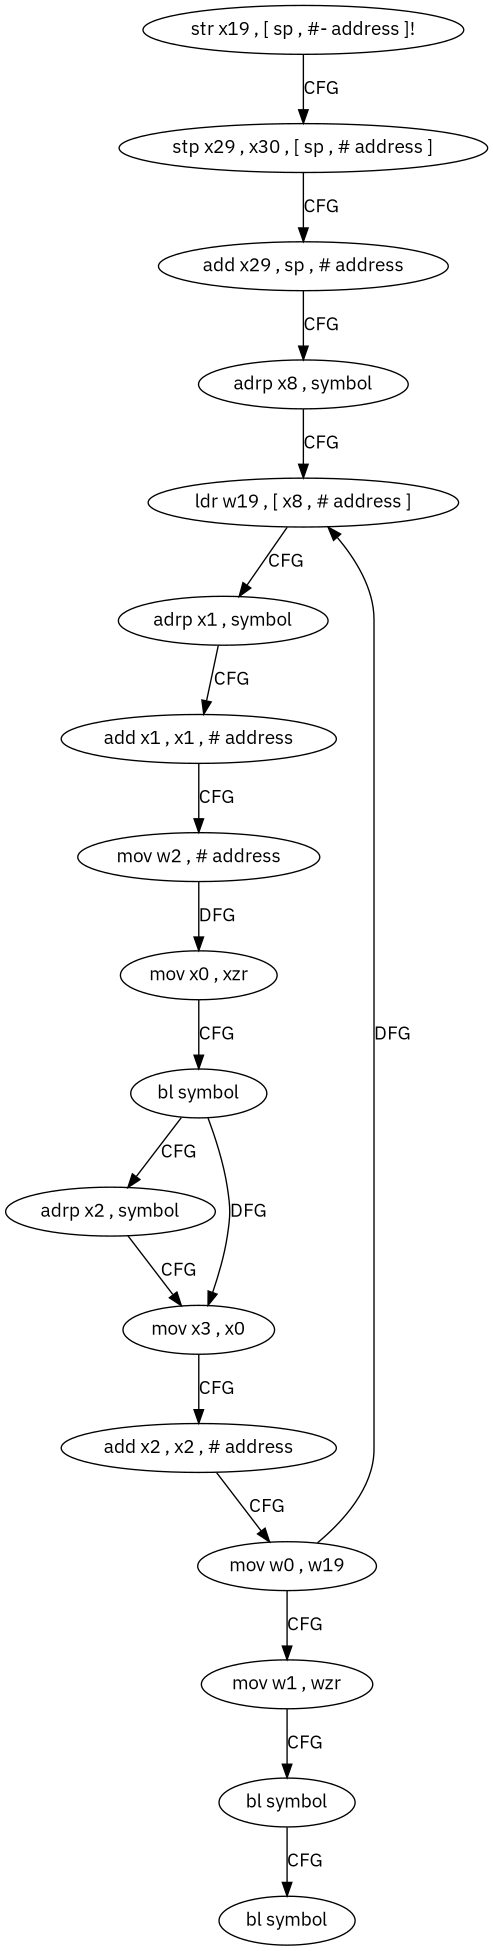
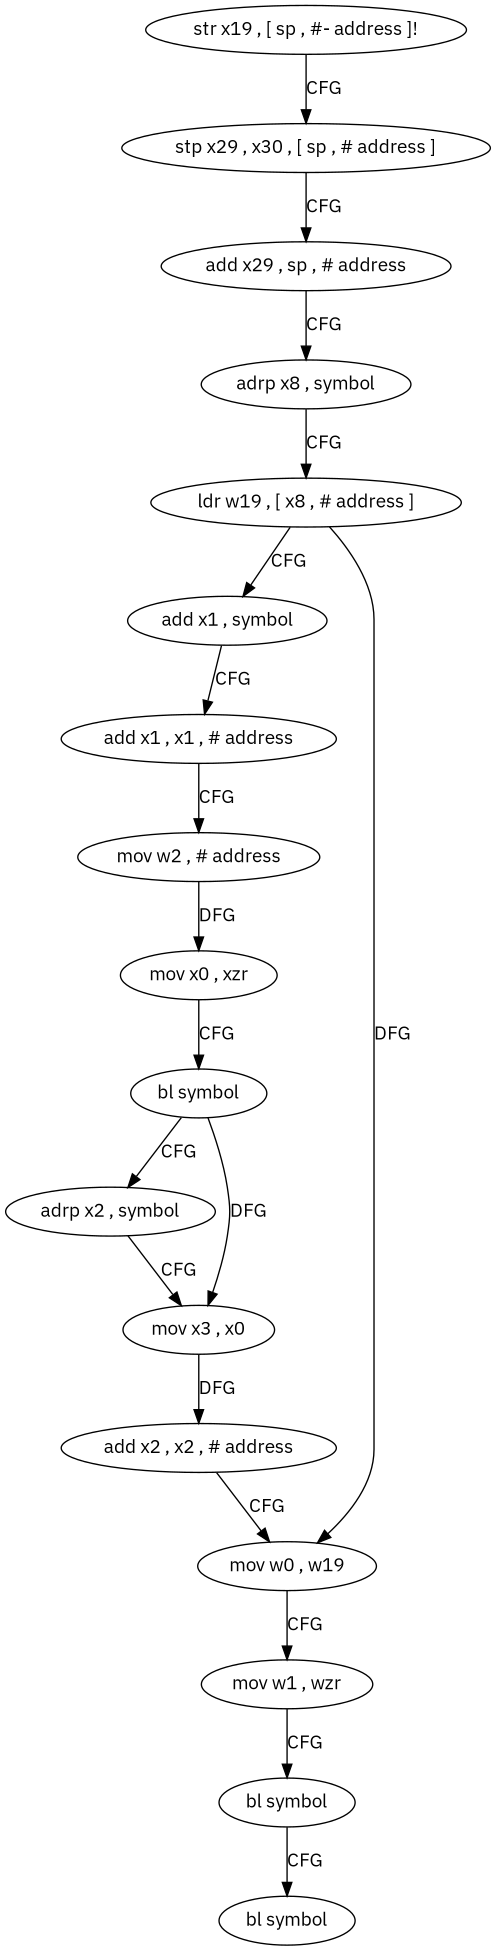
(223, 621) -> (227, 621)
(374, 1045) -> (374, 1031)
(217, 1389) -> (218, 1389)
